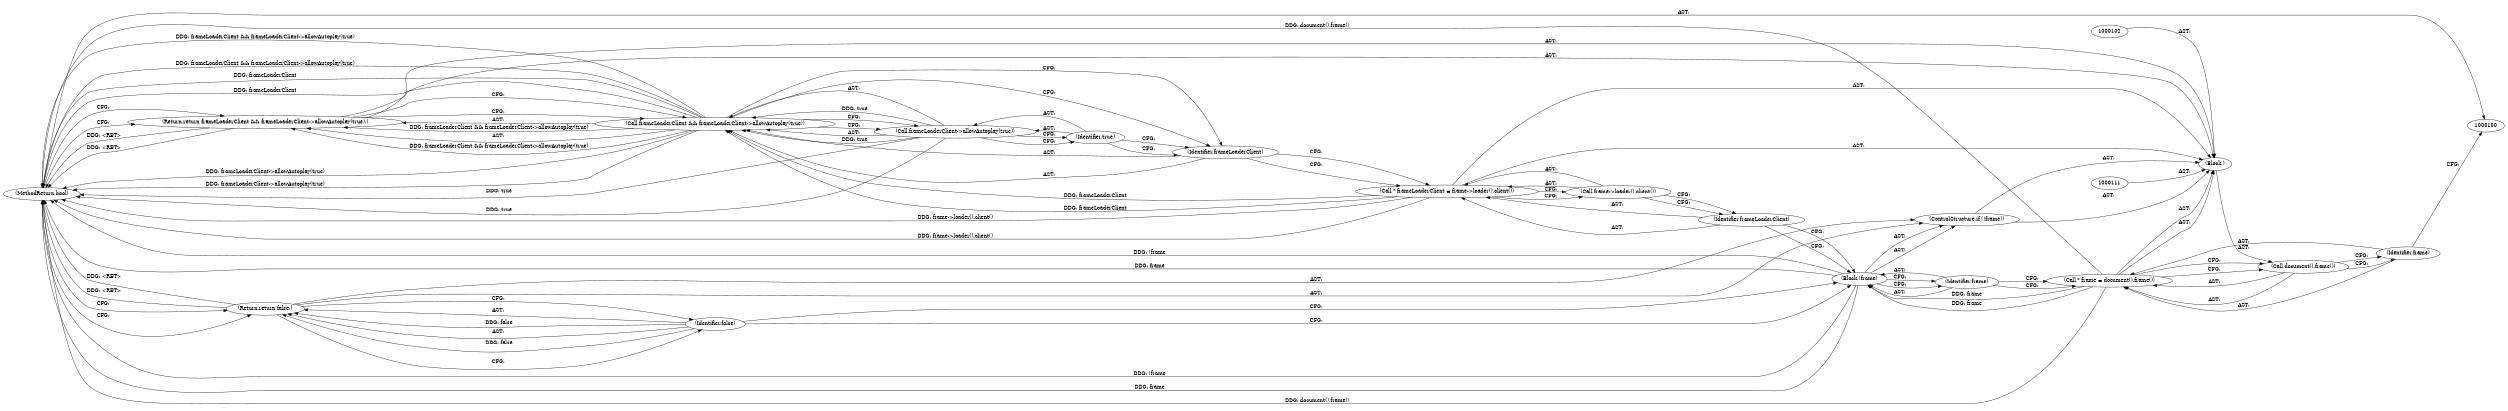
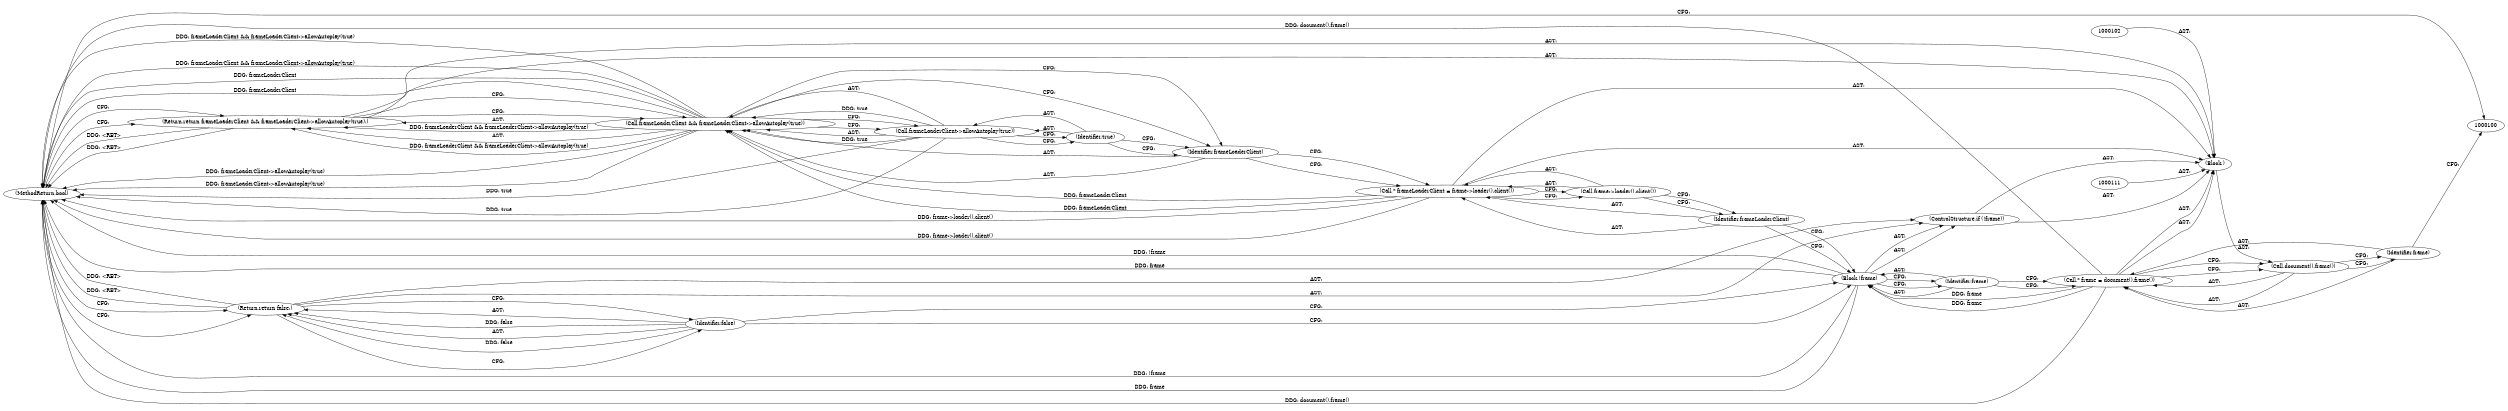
(1685, 12) -> (1685, 12)
